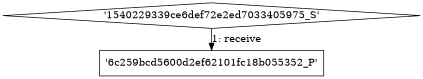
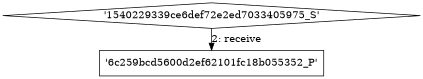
(236, 39) -> (236, 39)
